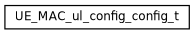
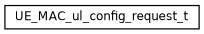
(97, 17) -> (102, 17)
